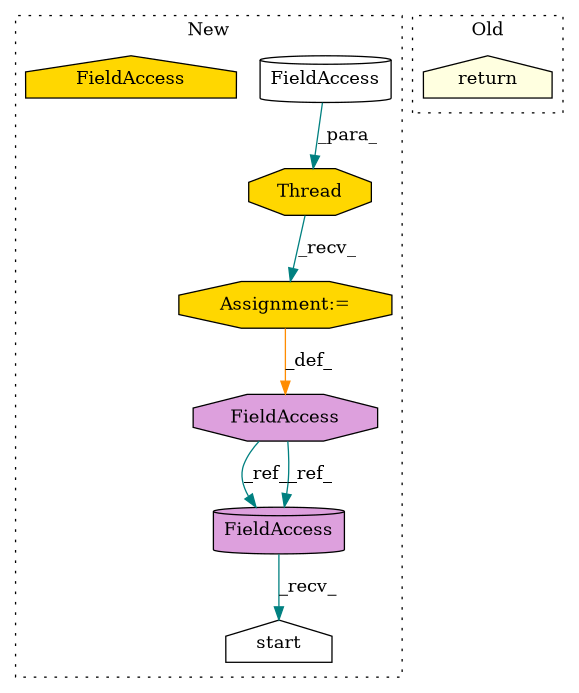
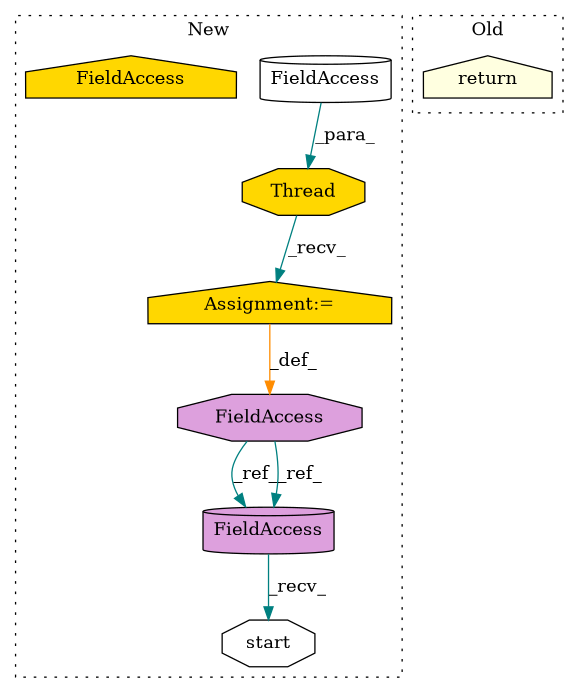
(285, 305) -> (270, 305)
(279, 643) -> (269, 643)
